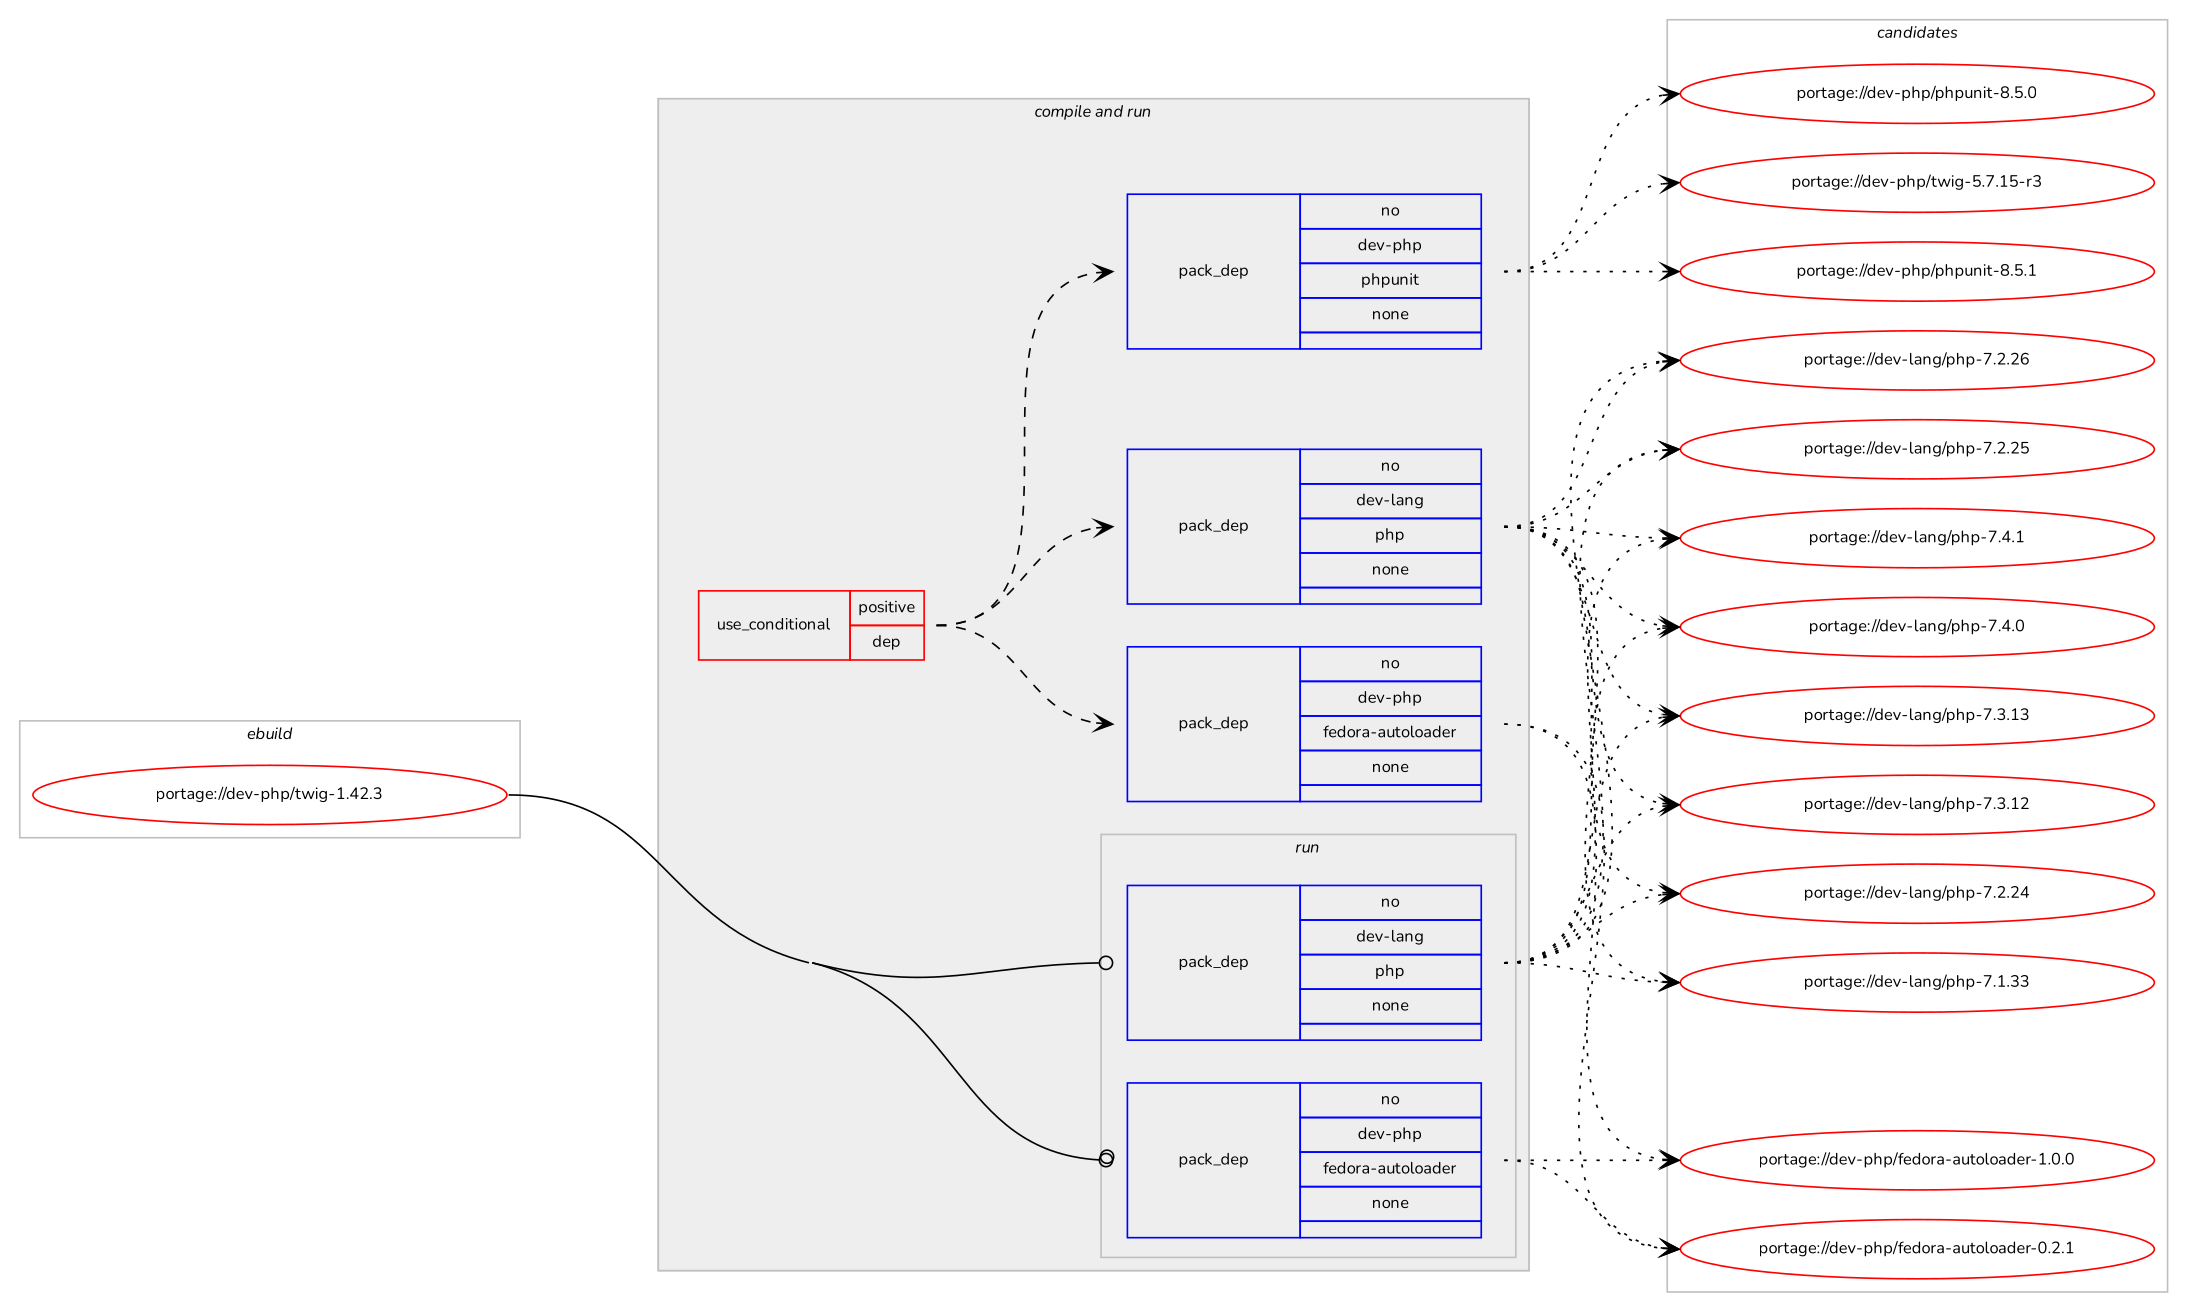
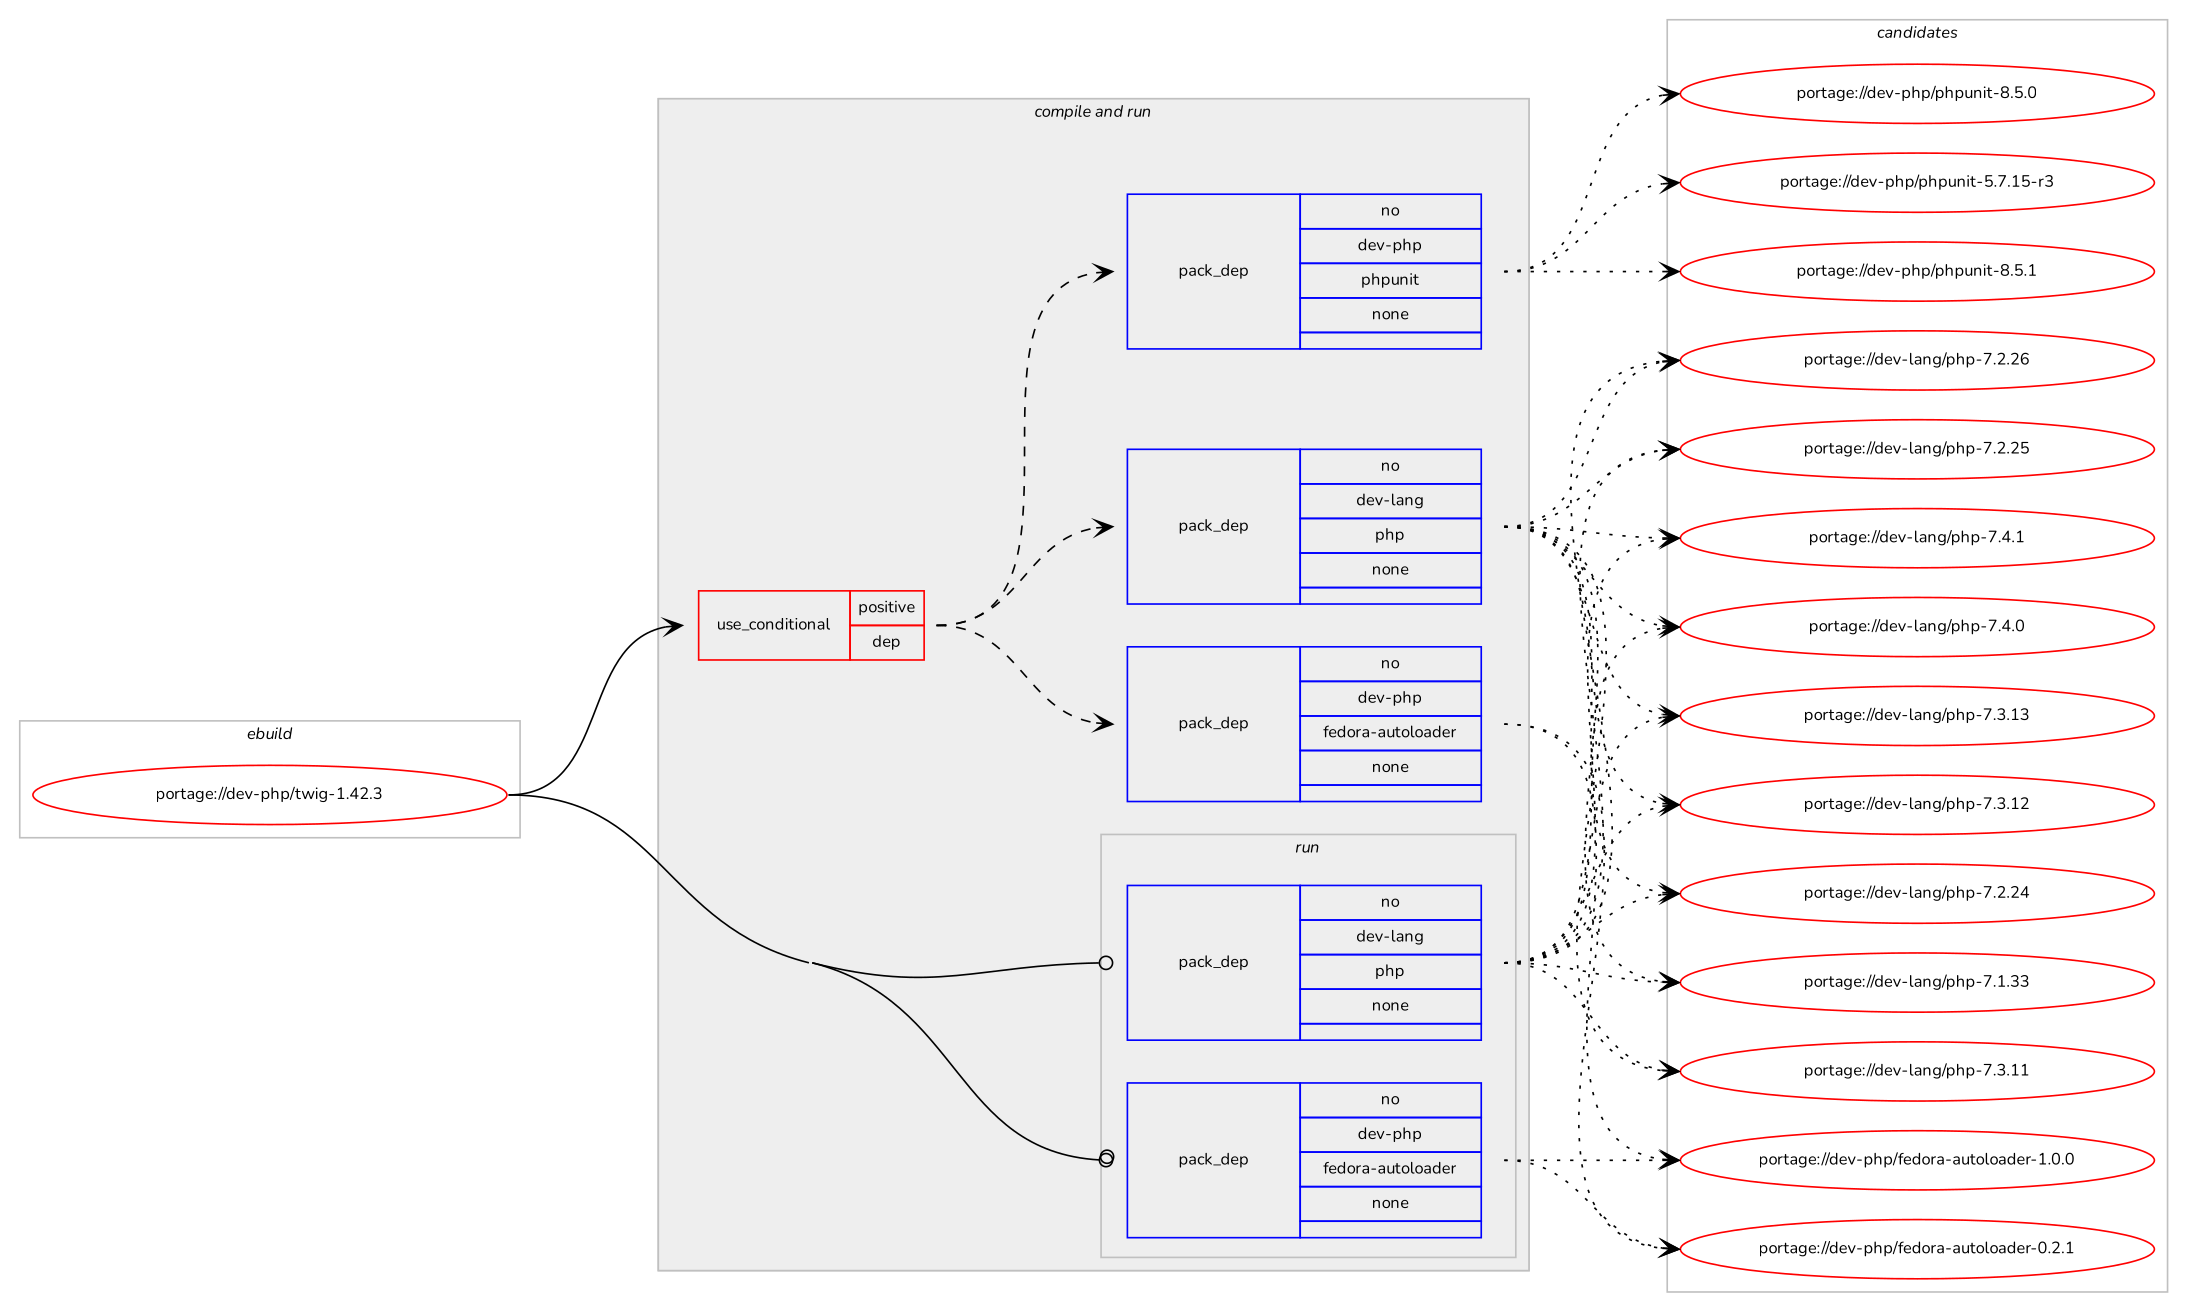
(1917, 183) -> (1917, 183)
none -> (592, 718)
none -> (1917, 1071)
